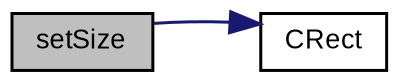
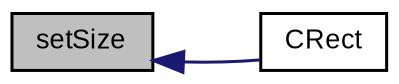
(191, 22) -> (222, 62)
